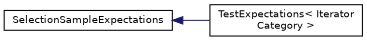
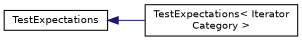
(88, 20) -> (56, 20)
